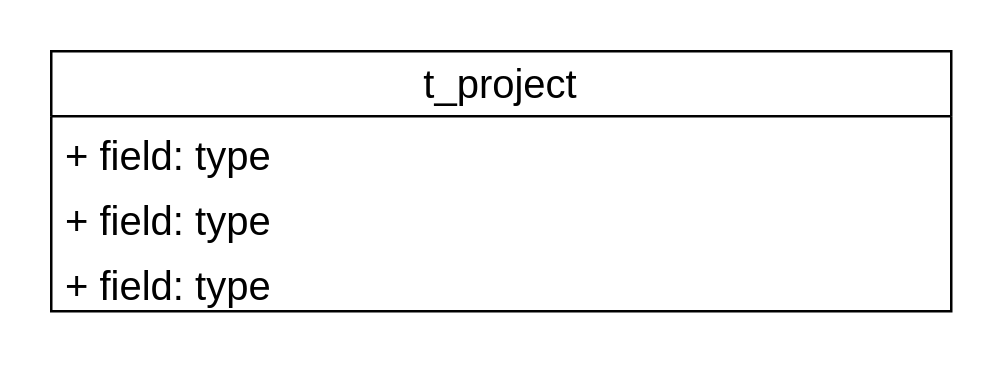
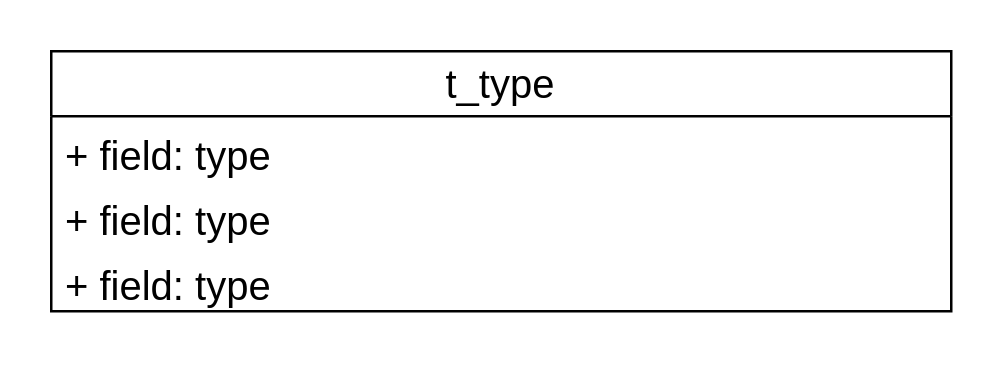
(501, 84) -> (501, 84)
